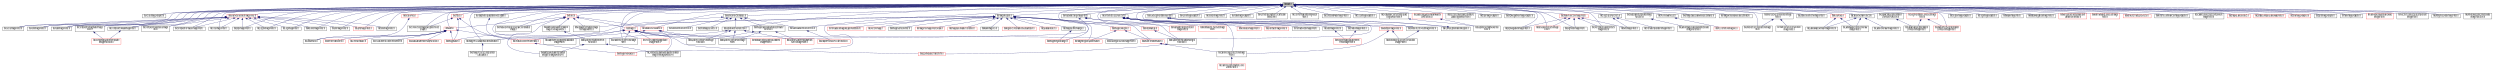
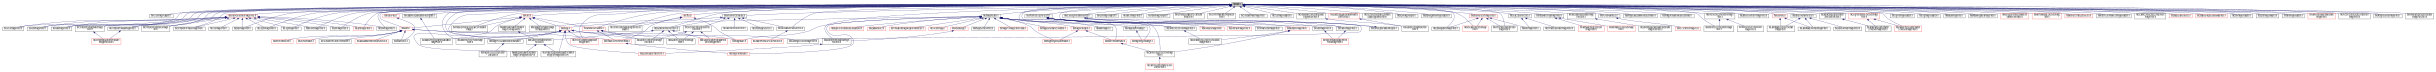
(745, 6) -> none
(2300, 16) -> (2242, 16)
(769, 29) -> (697, 29)
(1575, 29) -> none
(766, 41) -> none
